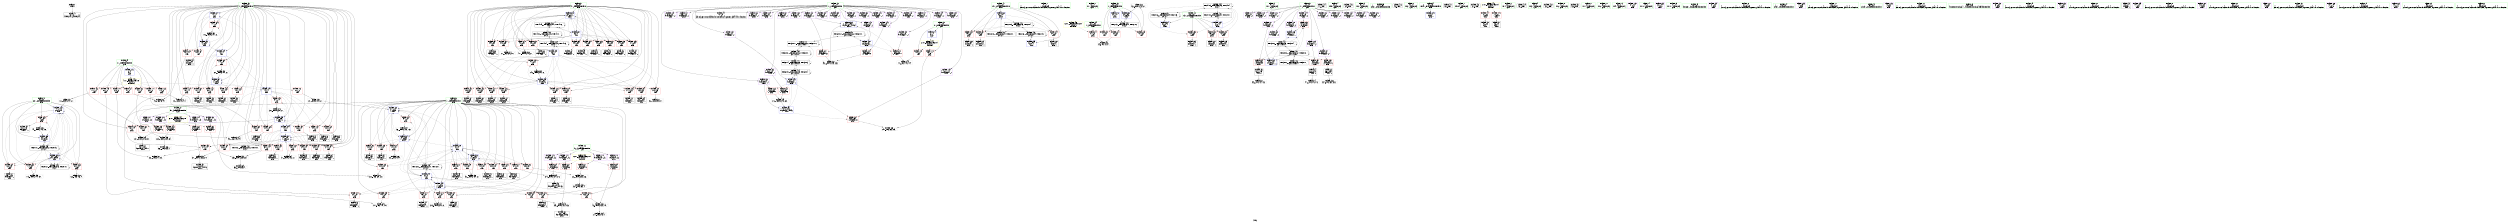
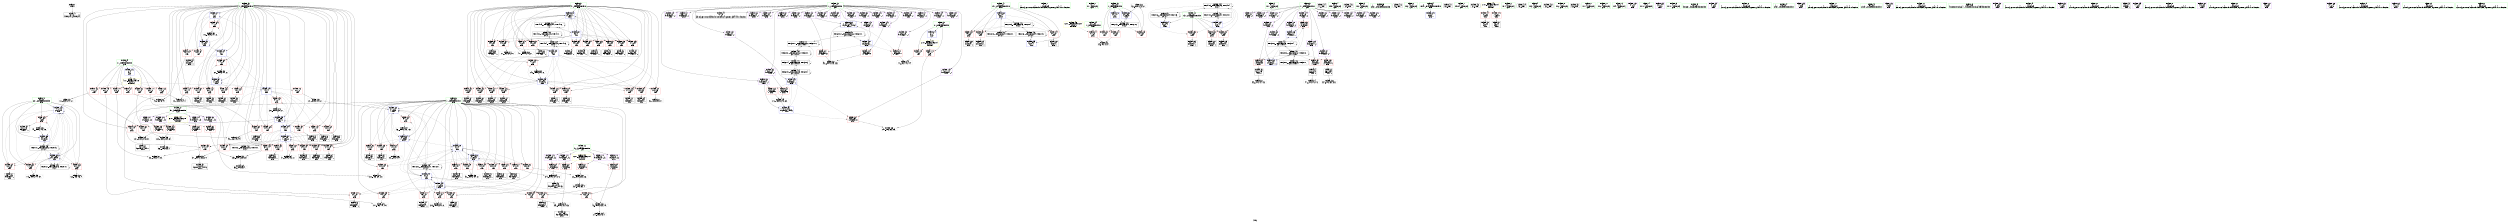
(2299, 6) -> none
